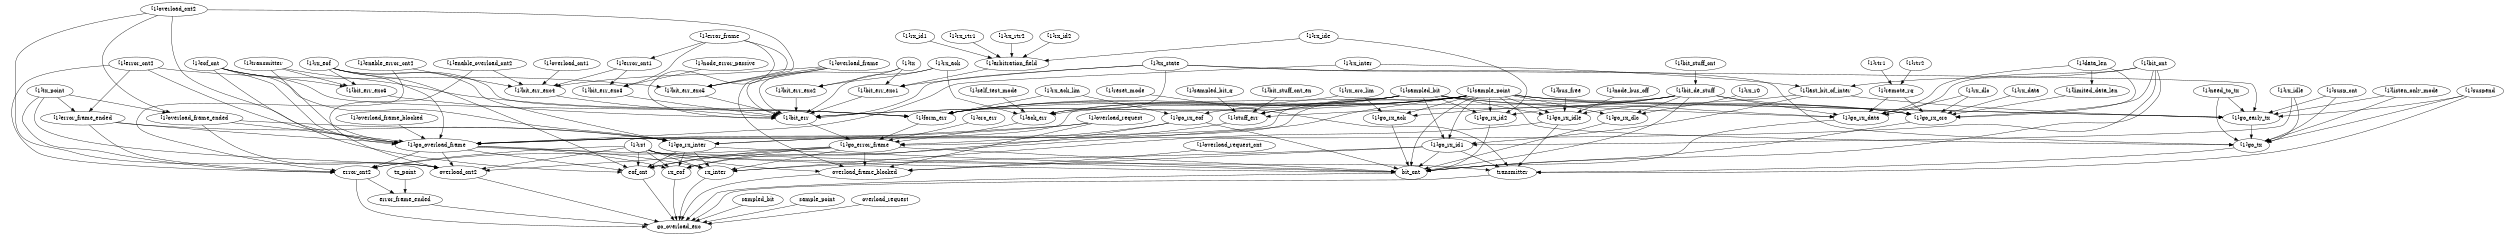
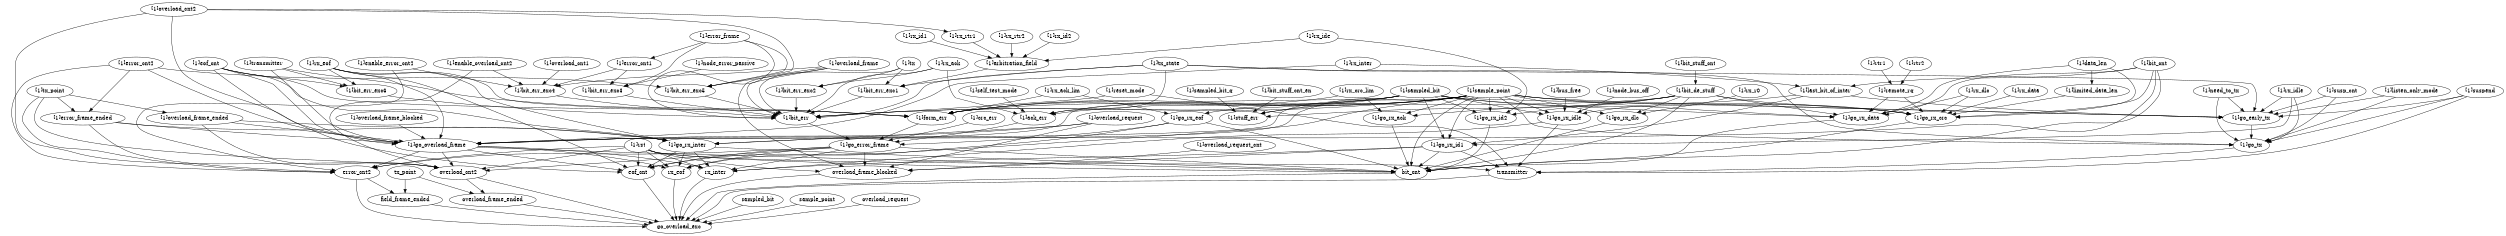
(102, 62) -> (576, 12)
none -> (2273, 103)
none -> (963, 108)
(985, 143) -> none
(405, 200) -> (405, 200)
none -> (493, 200)
